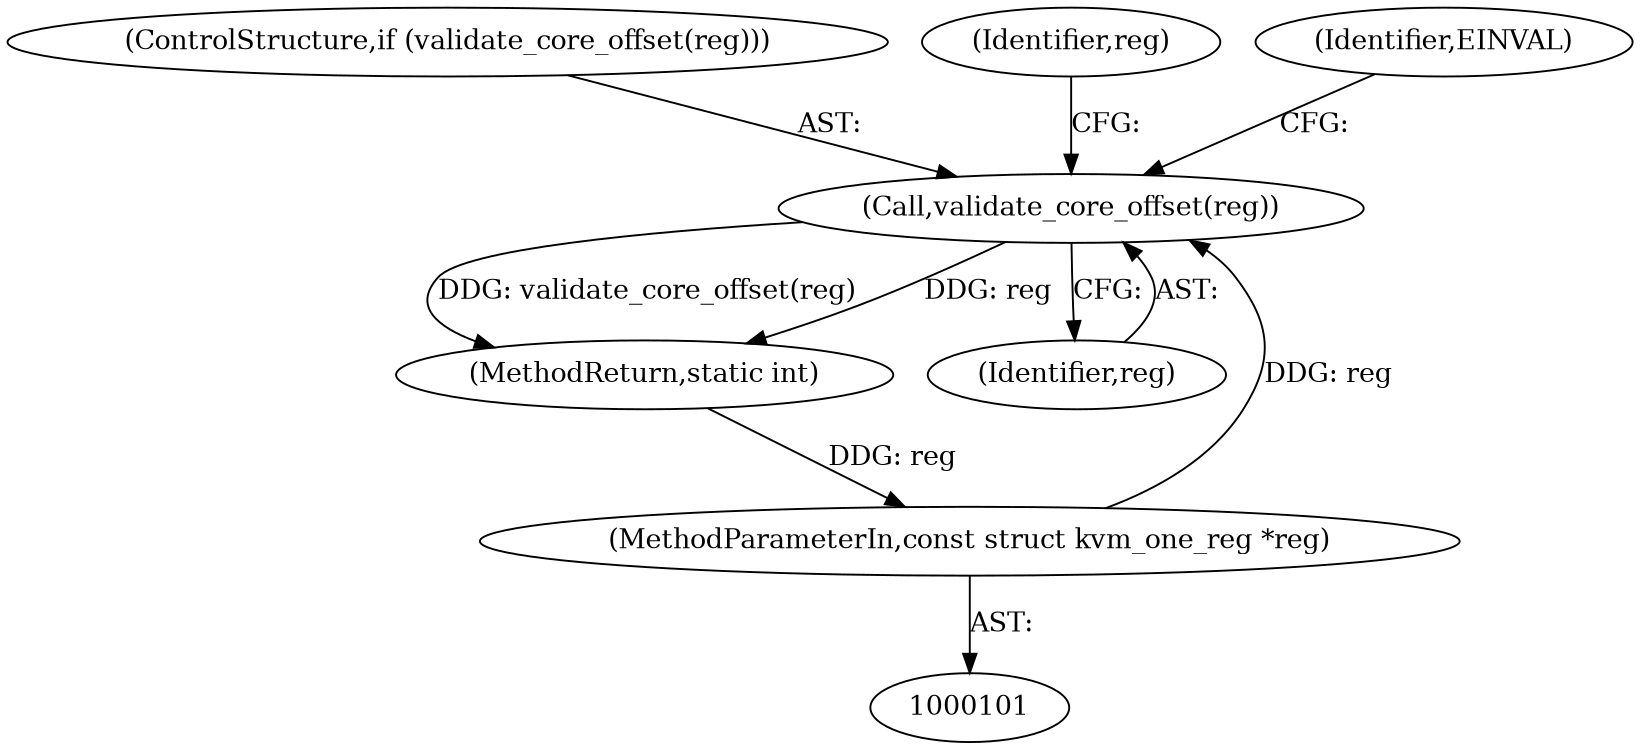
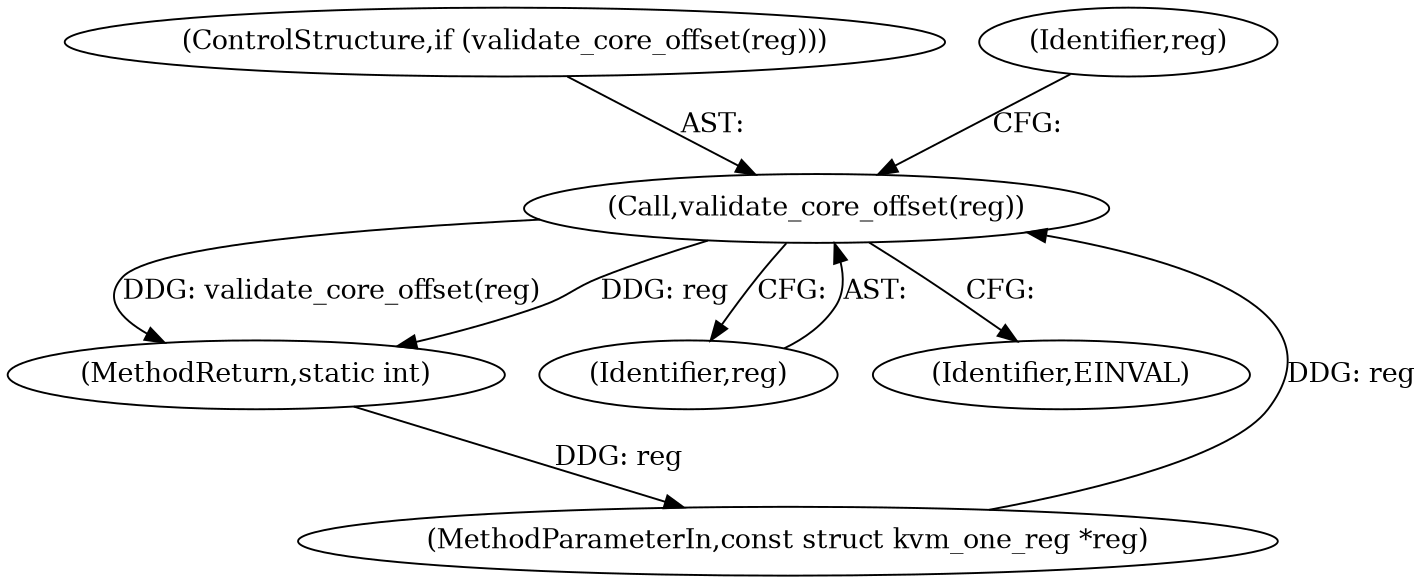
(1268, 121) -> (936, 285)
(970, 708) -> none
